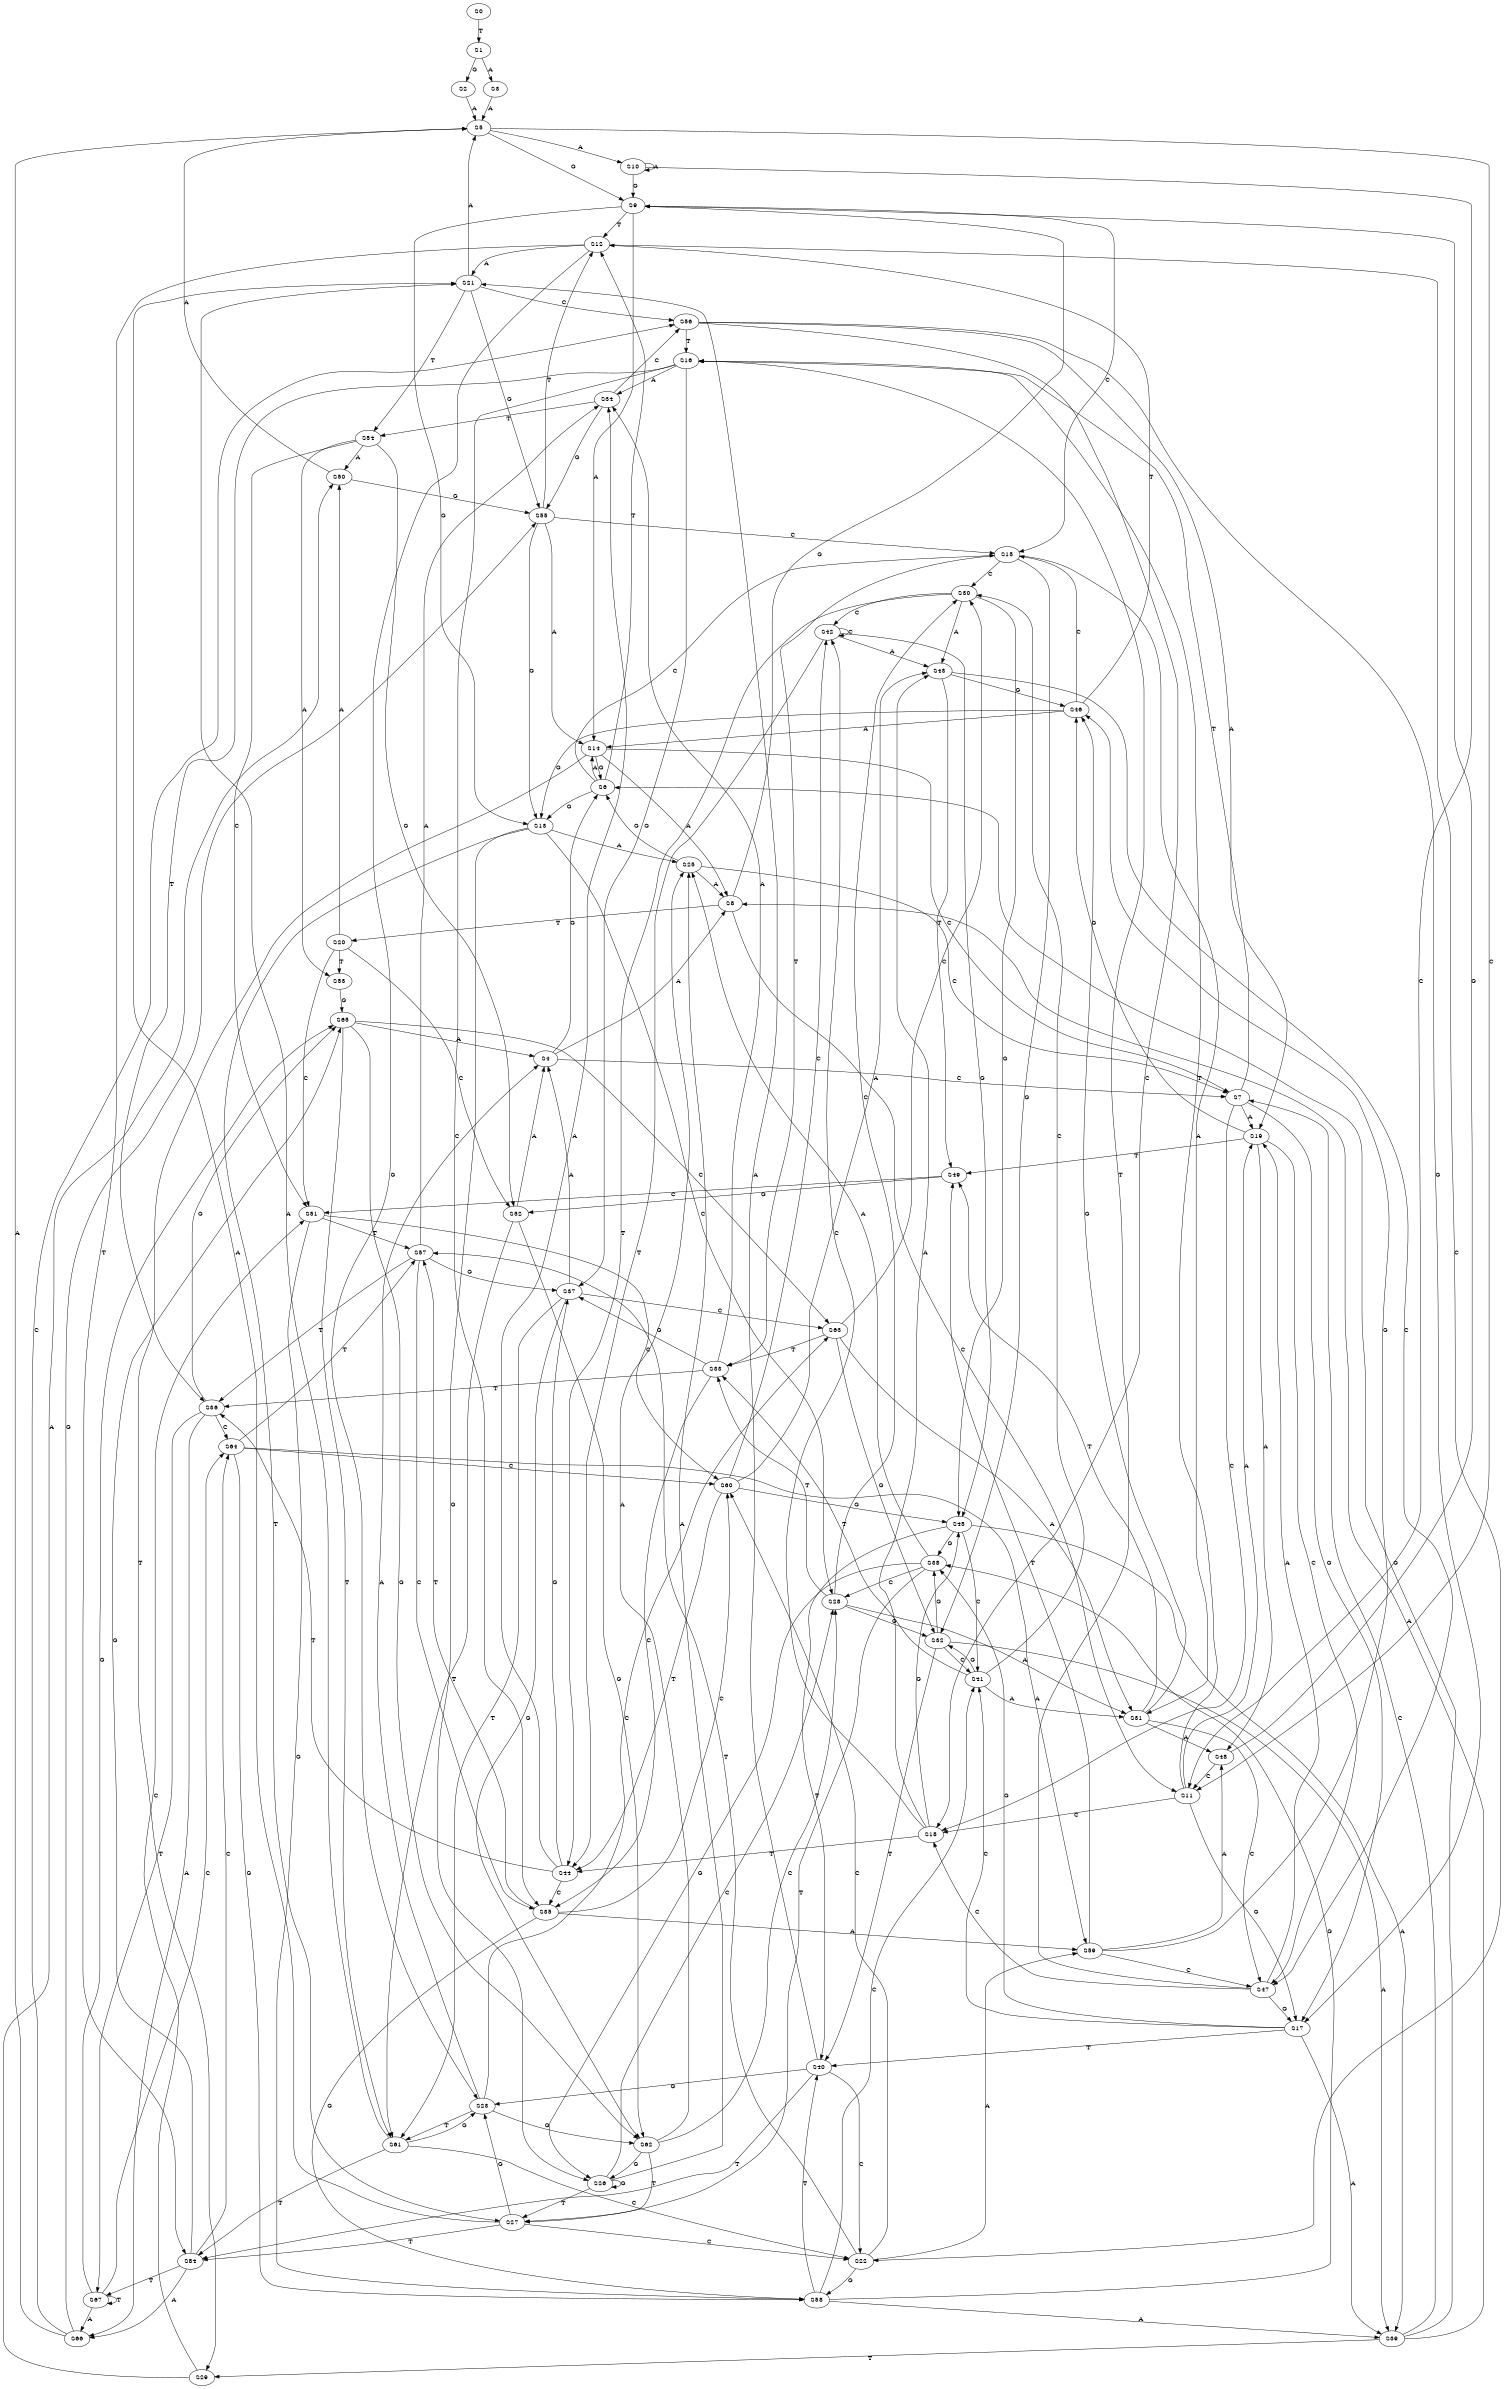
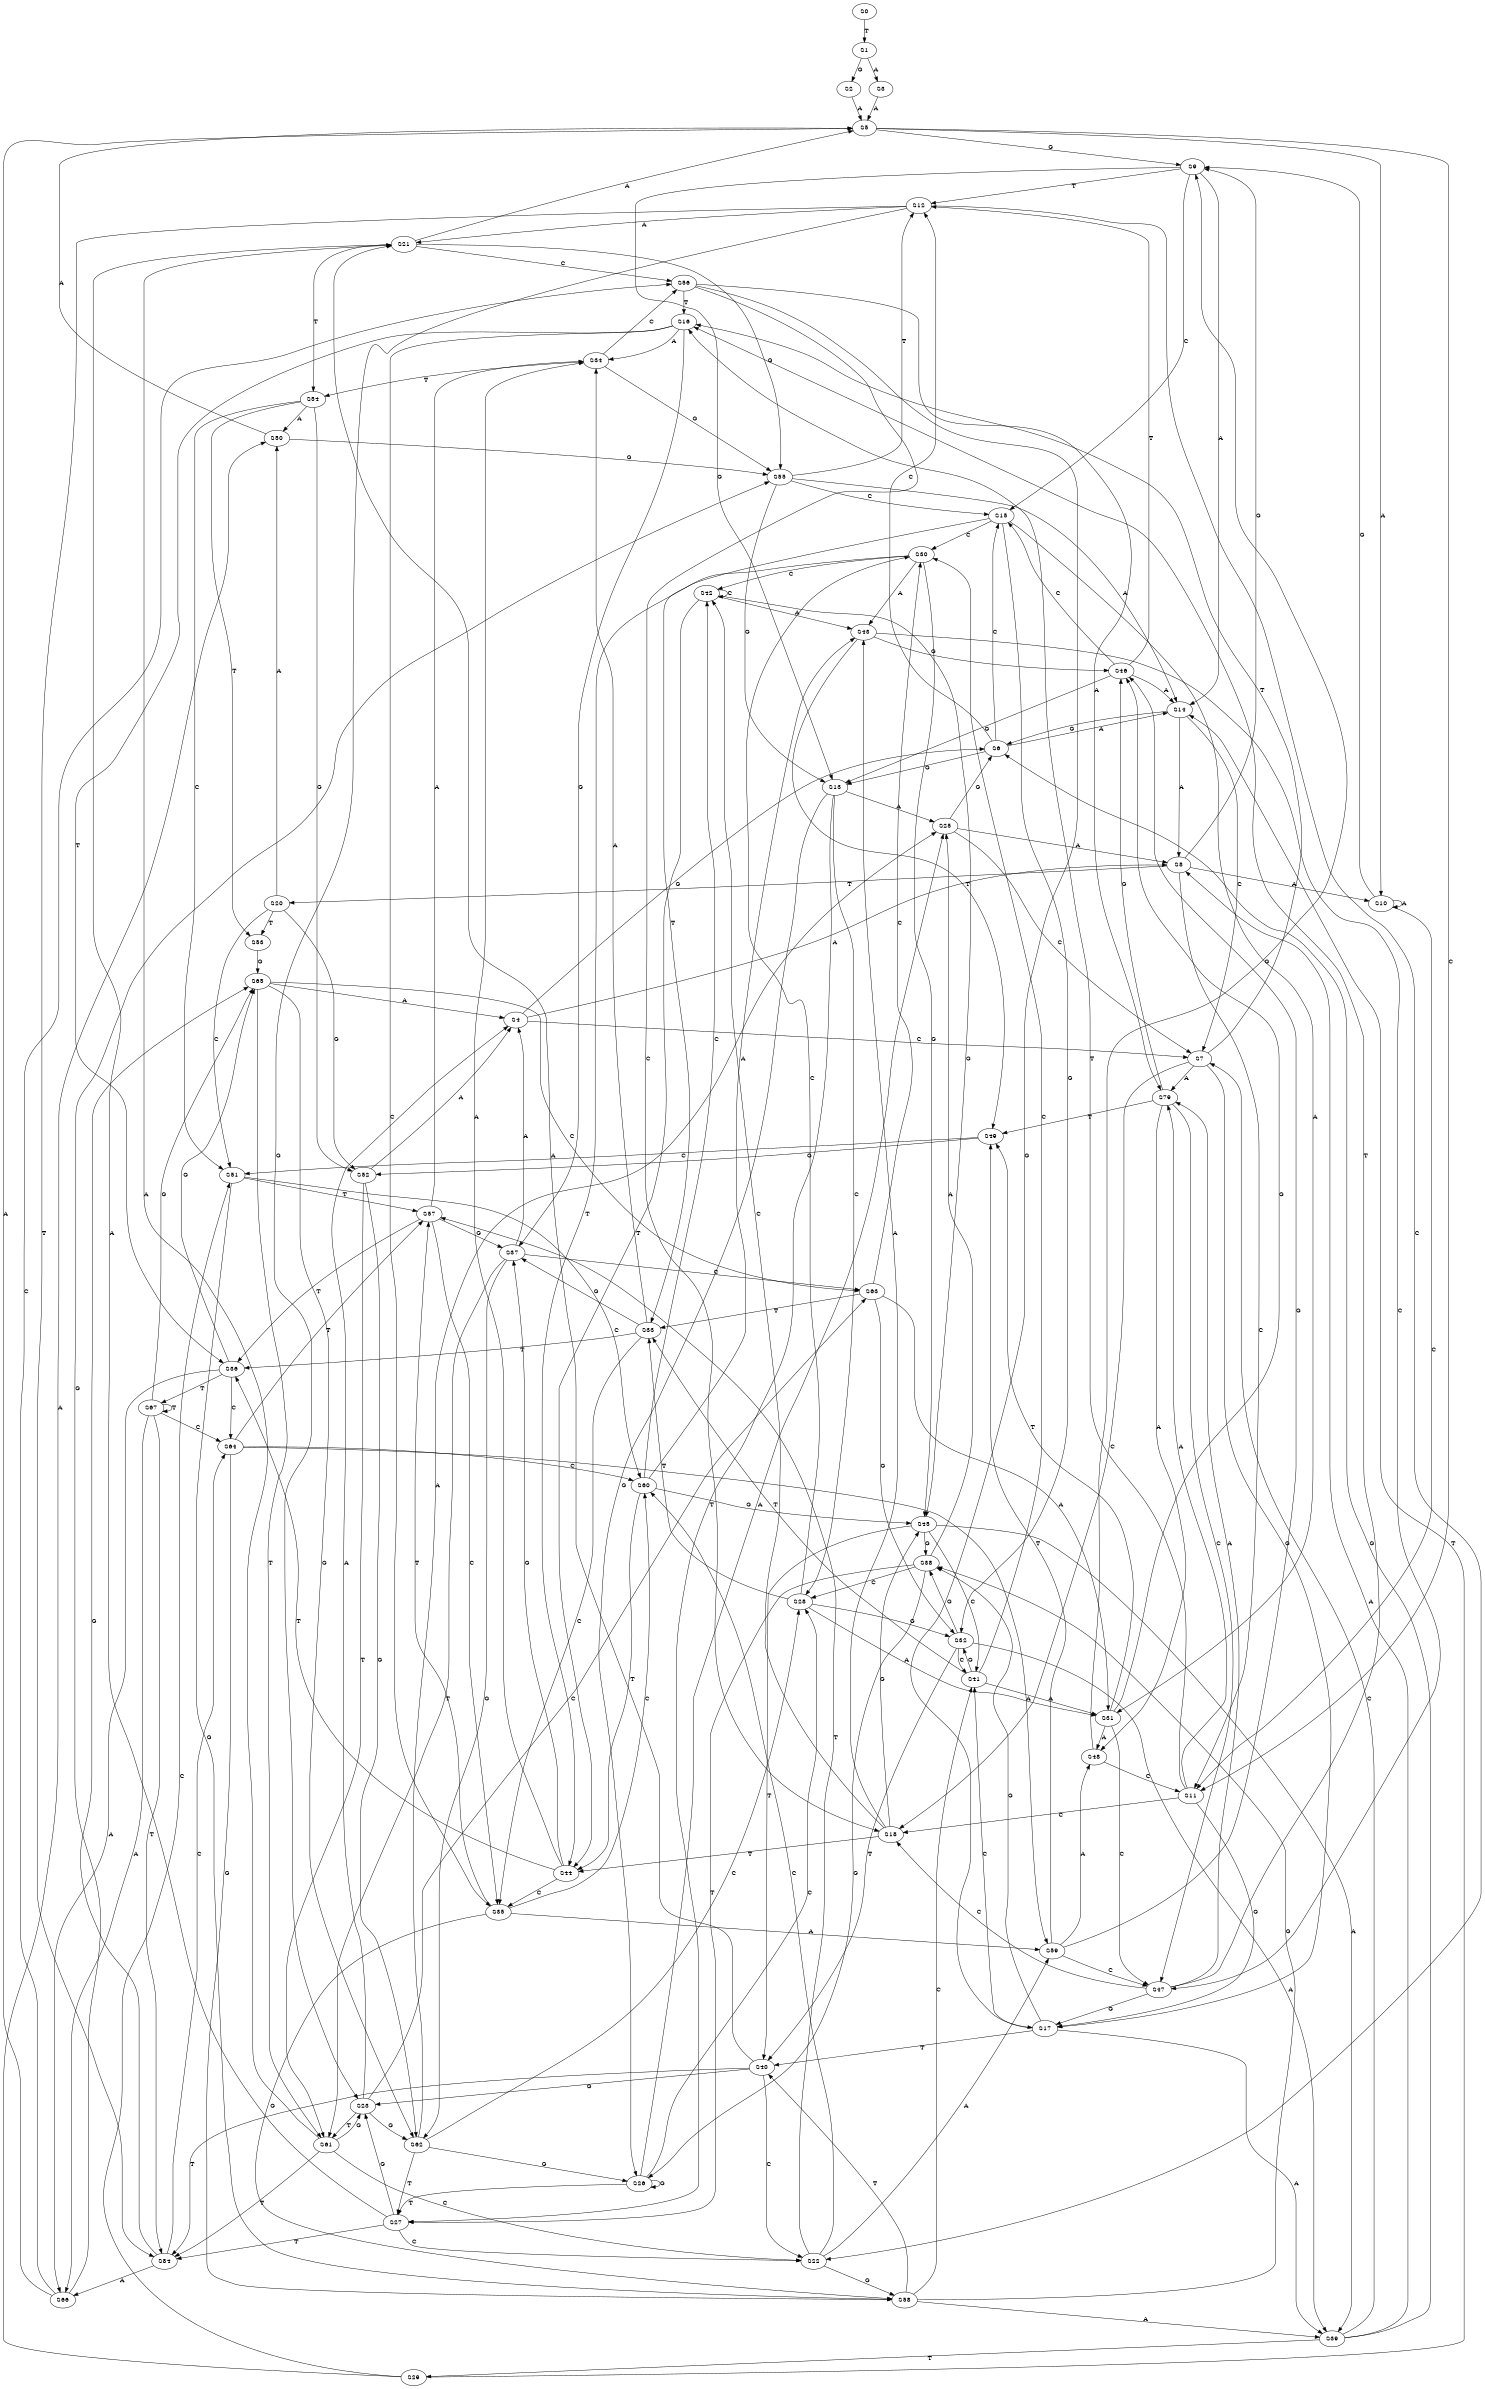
(634, 516) -> (911, 477)
(305, 710) -> (235, 671)
none -> (1277, 884)
(461, 1078) -> (337, 1039)
(1256, 1136) -> (1165, 1098)
(138, 1461) -> (1464, 2003)
(145, 2280) -> (148, 1832)
